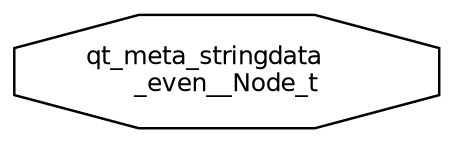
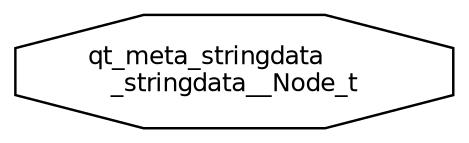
(227, 72) -> (234, 72)
